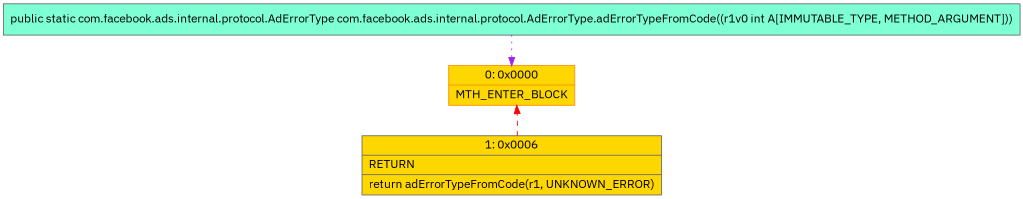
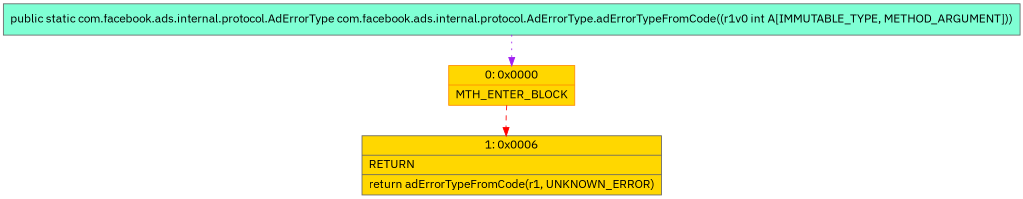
(517, 125) -> (506, 116)
